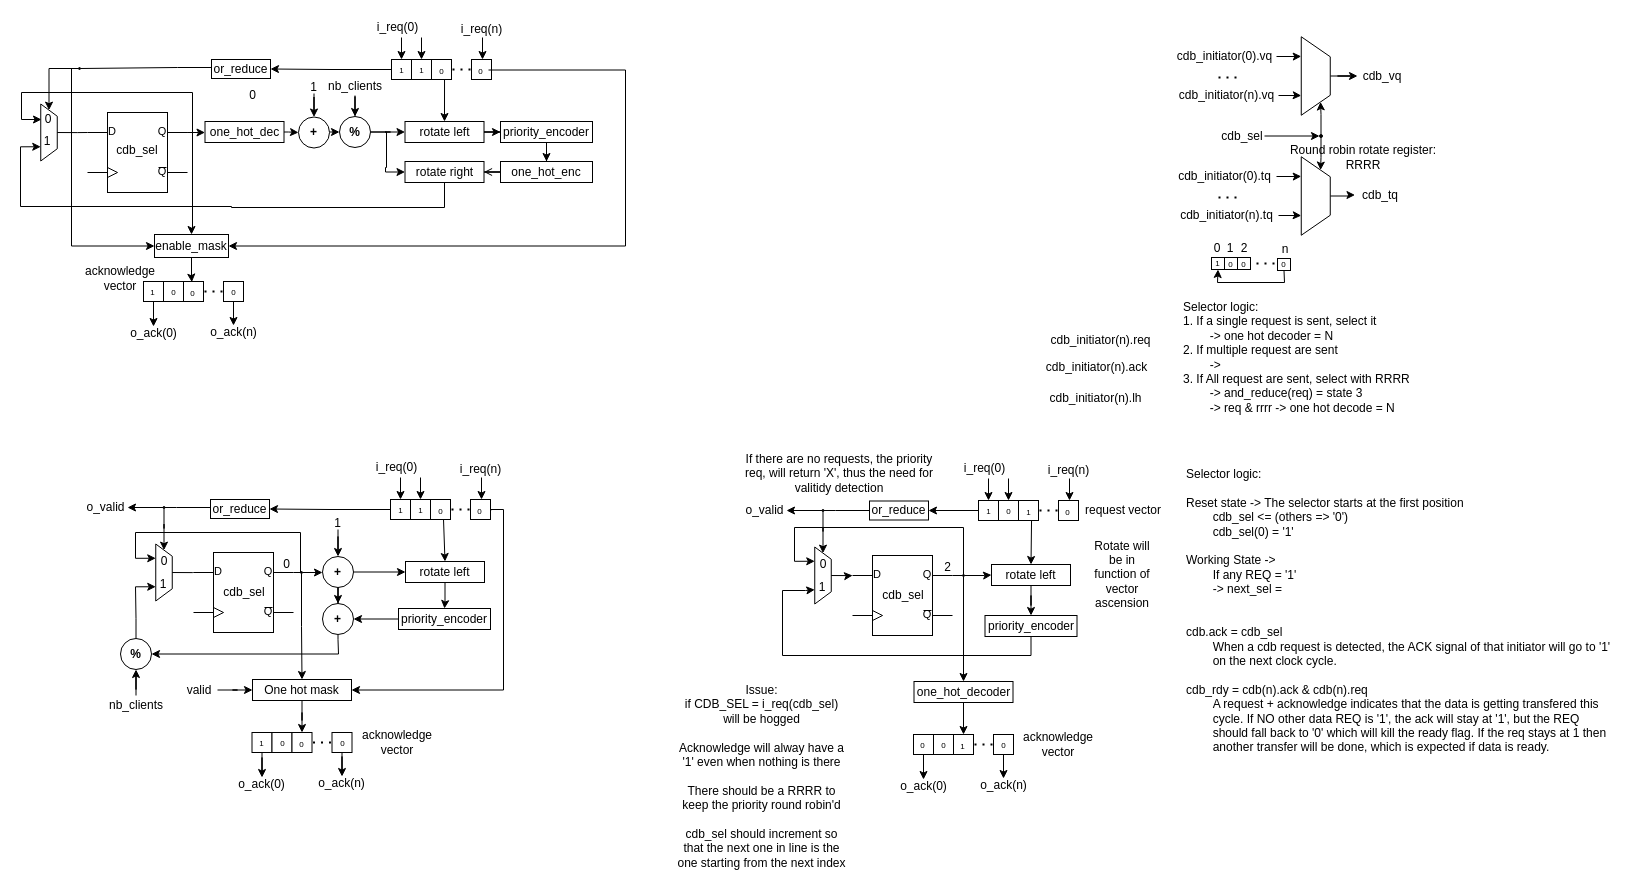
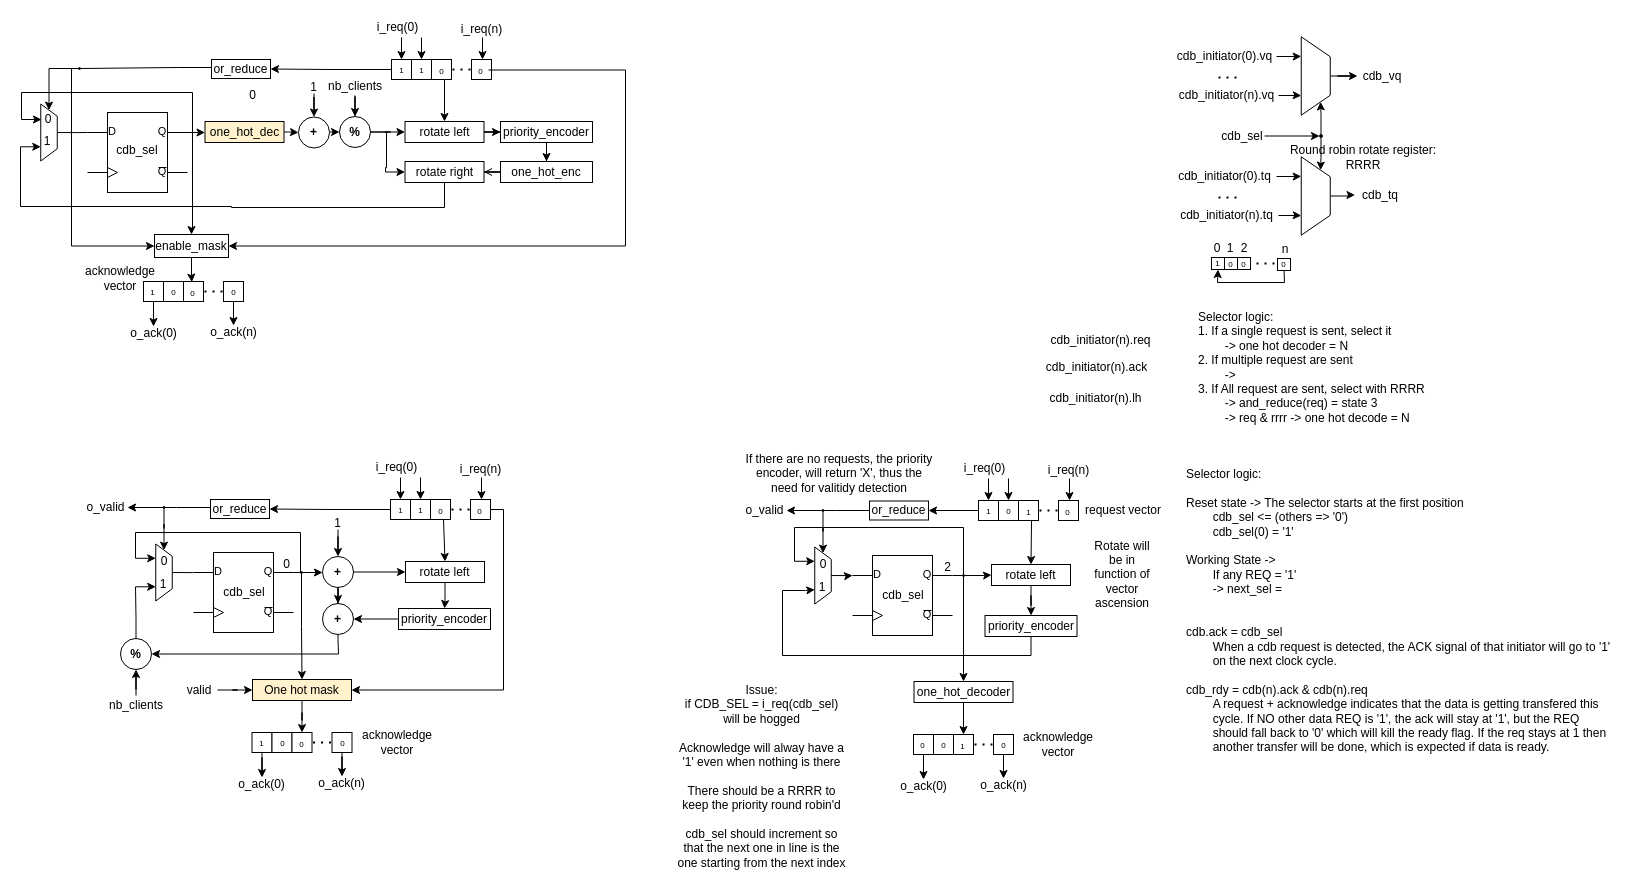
(245, 132) -> (245, 132)
(1300, 370) -> (1315, 380)
(840, 474) -> (840, 474)
(302, 690) -> (302, 690)
